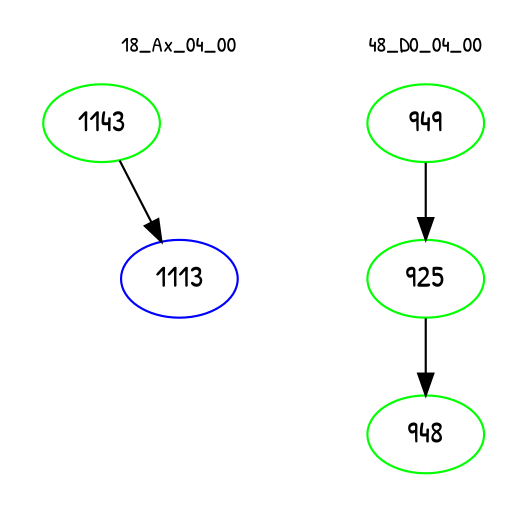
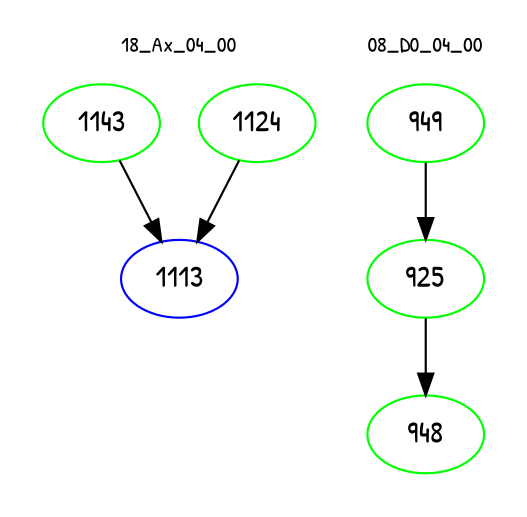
(426, 46) -> (426, 46)
none -> (257, 123)
